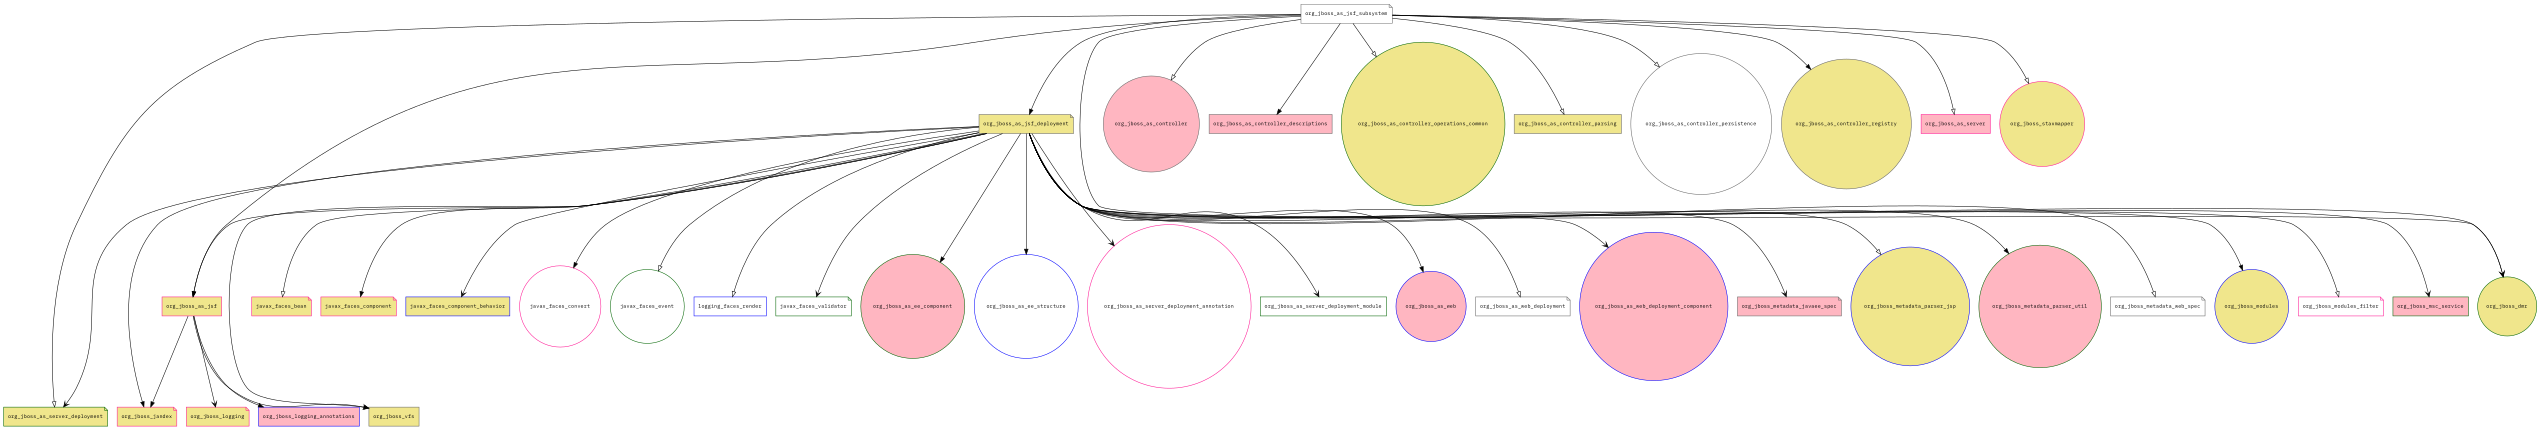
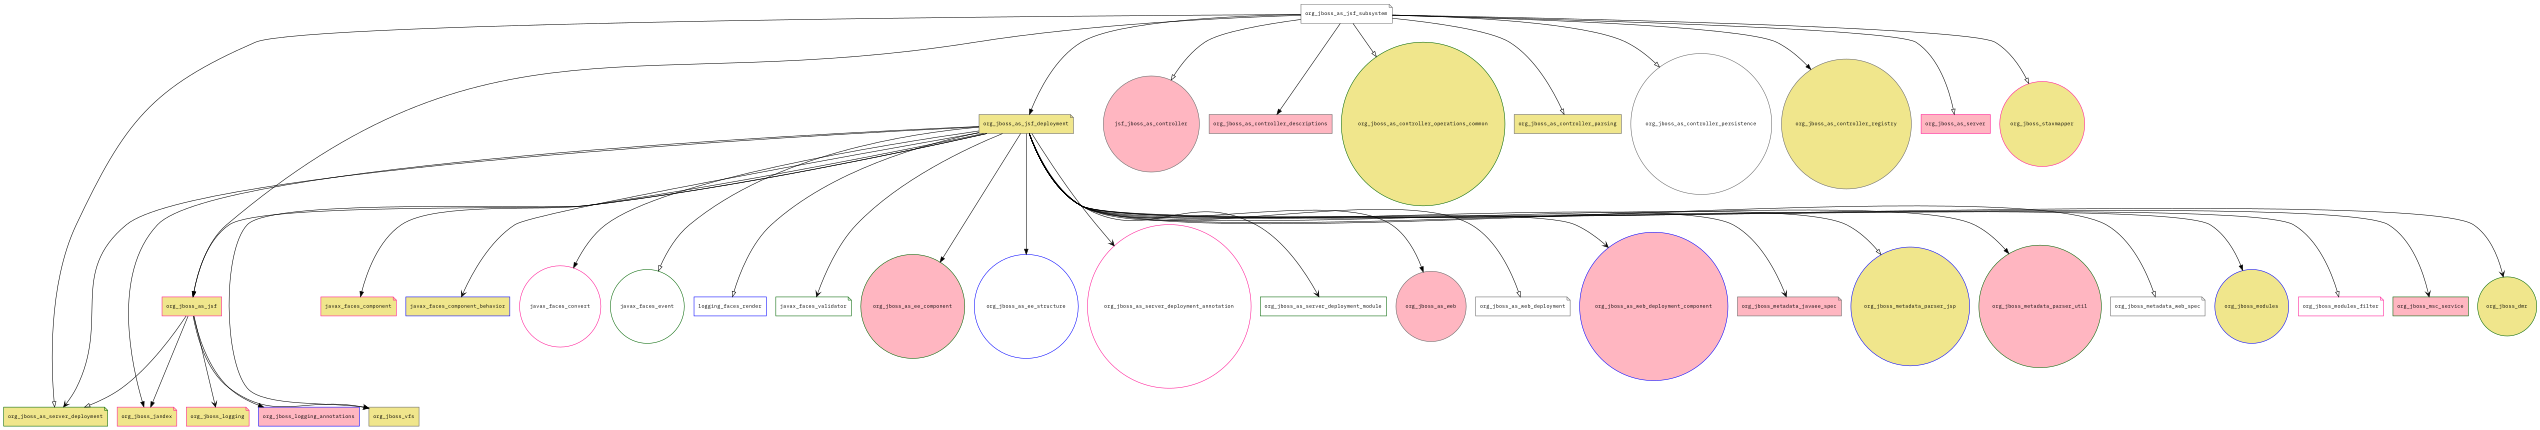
(1151, 124) -> (1151, 124)
(1717, 218) -> none
(282, 306) -> none
(1431, 306) -> (1431, 306)
none -> (145, 368)
